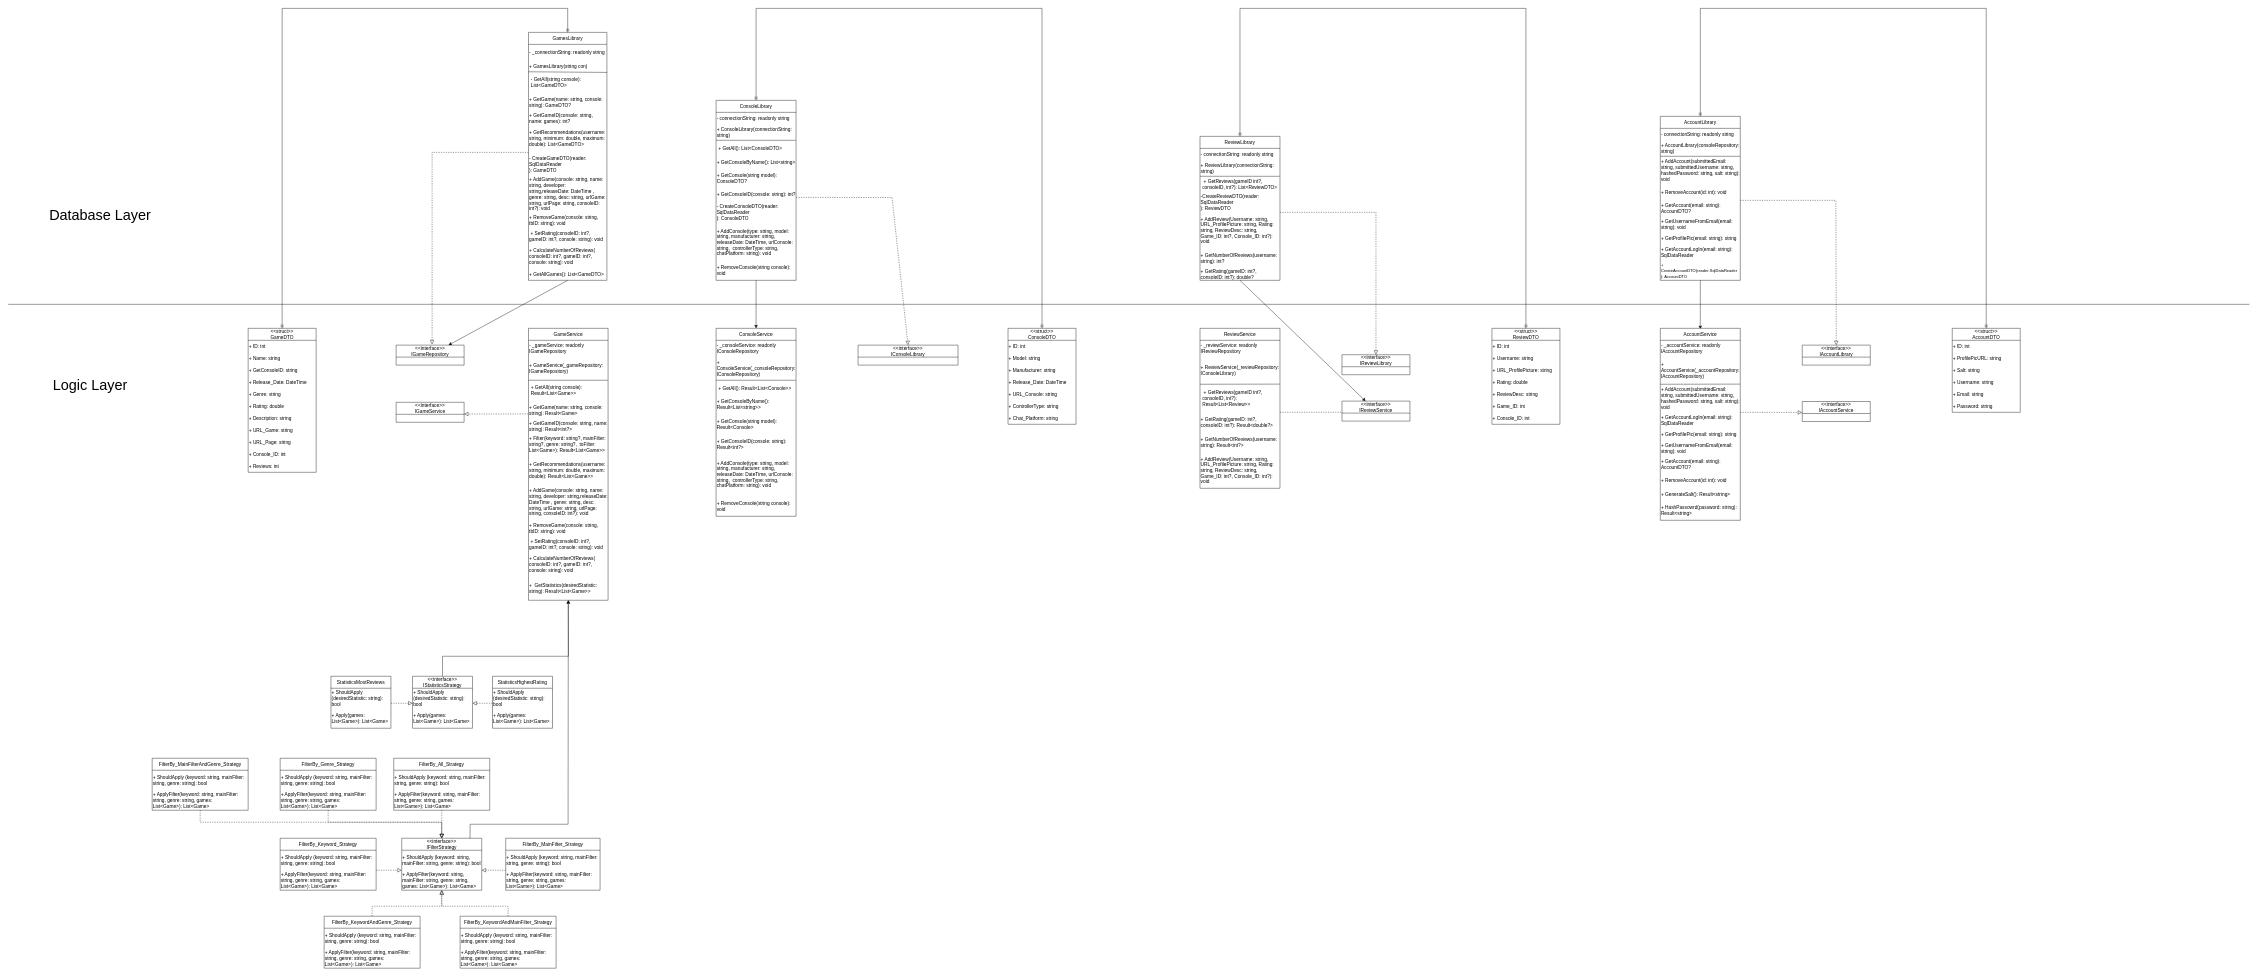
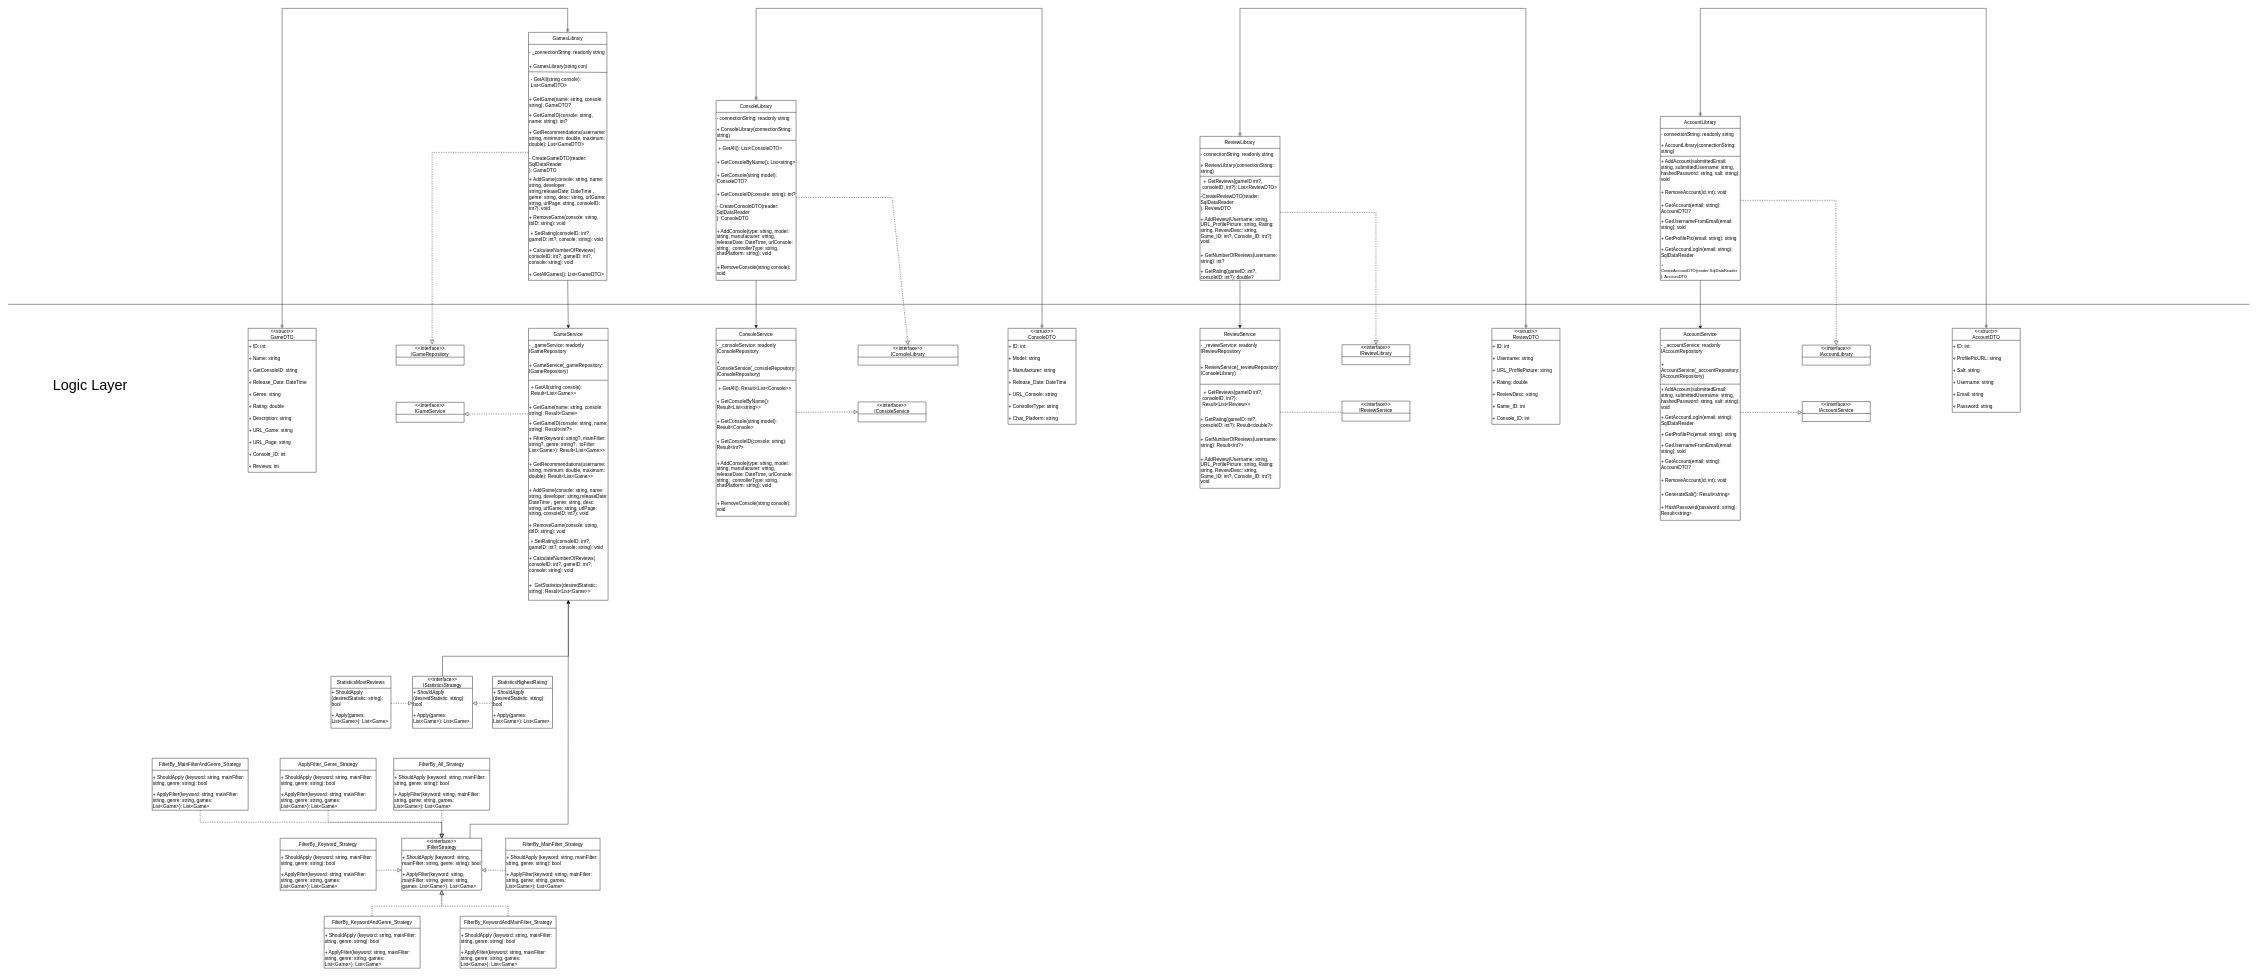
(568, 118) -> (568, 118)
(1701, 148) -> (1701, 148)
(100, 215) -> none
(453, 343) -> (568, 324)
(1376, 365) -> (1376, 355)
(1363, 398) -> (1240, 324)
none -> (812, 412)
none -> (892, 412)
(328, 764) -> (328, 764)
